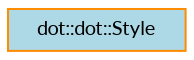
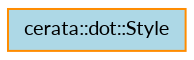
(97, 30) -> (97, 30)
